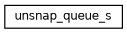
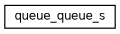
(64, 17) -> (60, 17)
